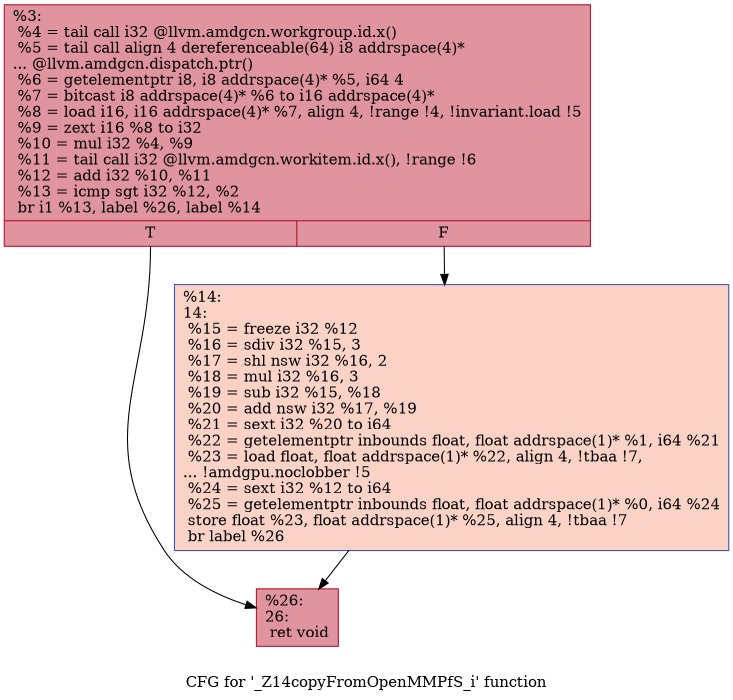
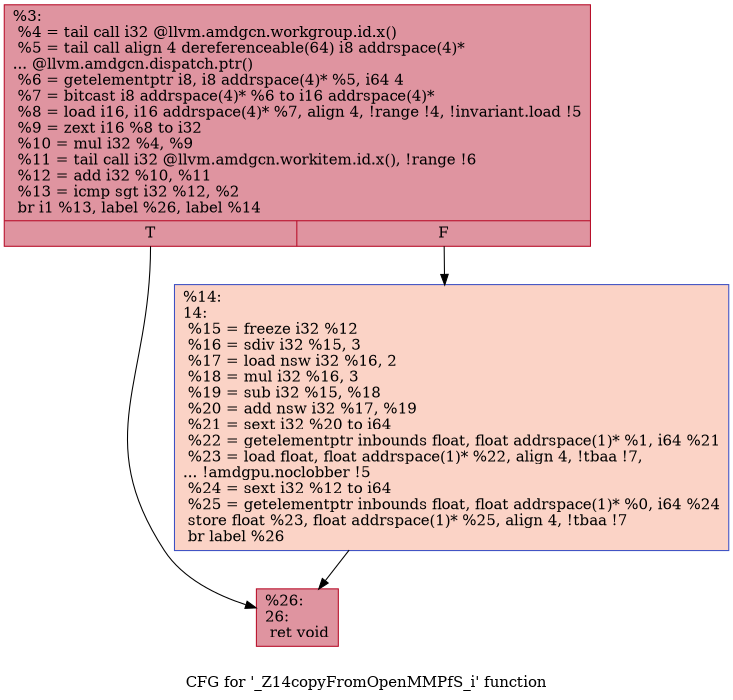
(286, 361) -> (290, 361)
